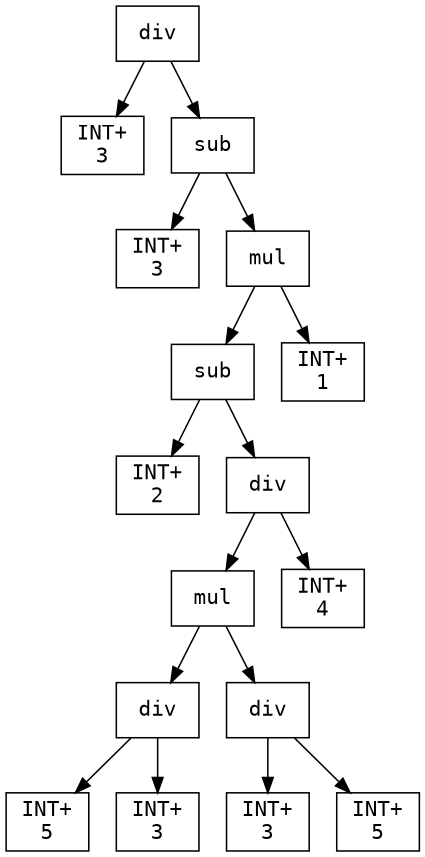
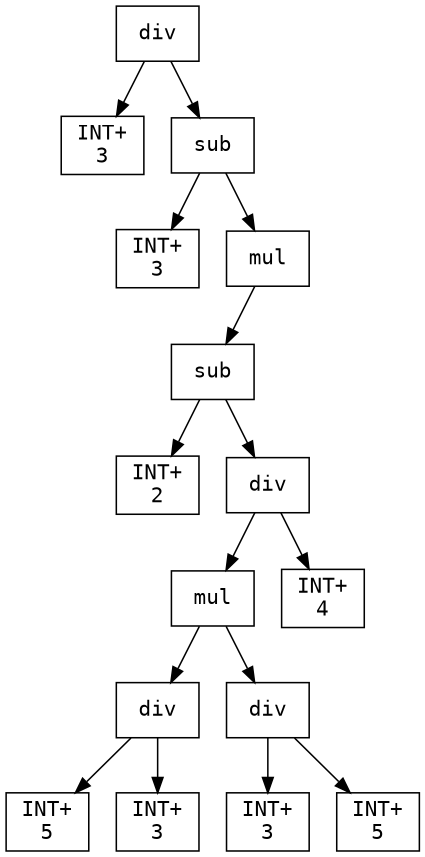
(323, 372) -> none
